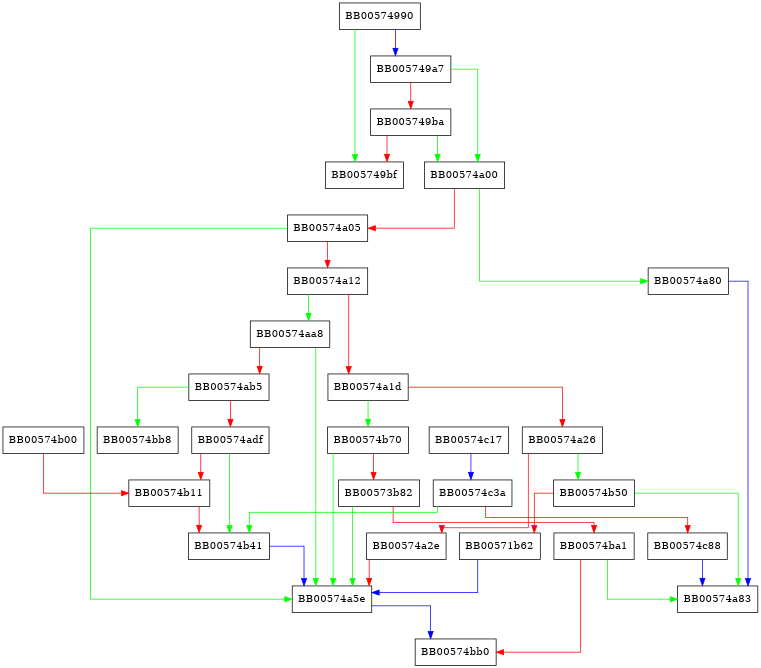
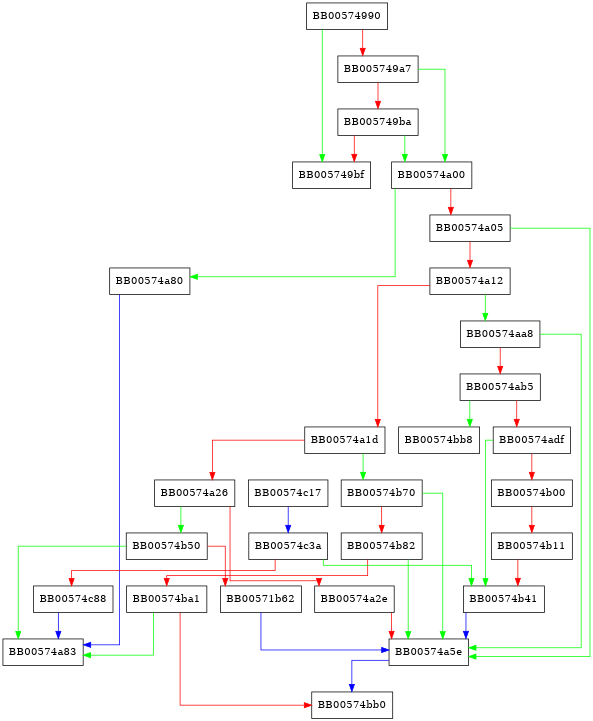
(395, 39) -> (363, 39)
(201, 463) -> (532, 463)
(379, 493) -> (382, 546)
